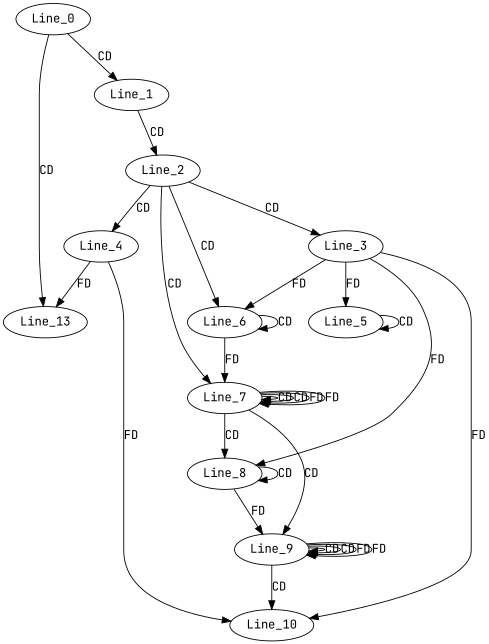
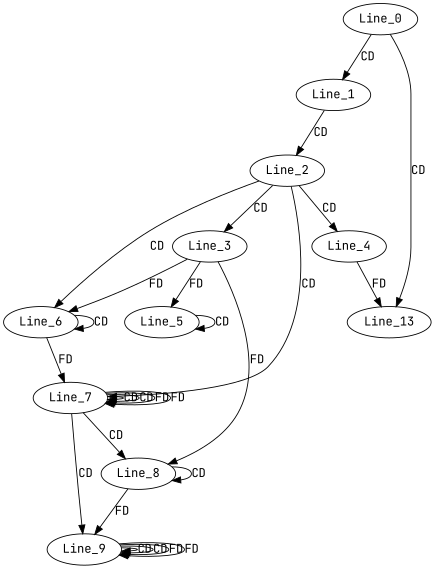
(272, 625) -> none
